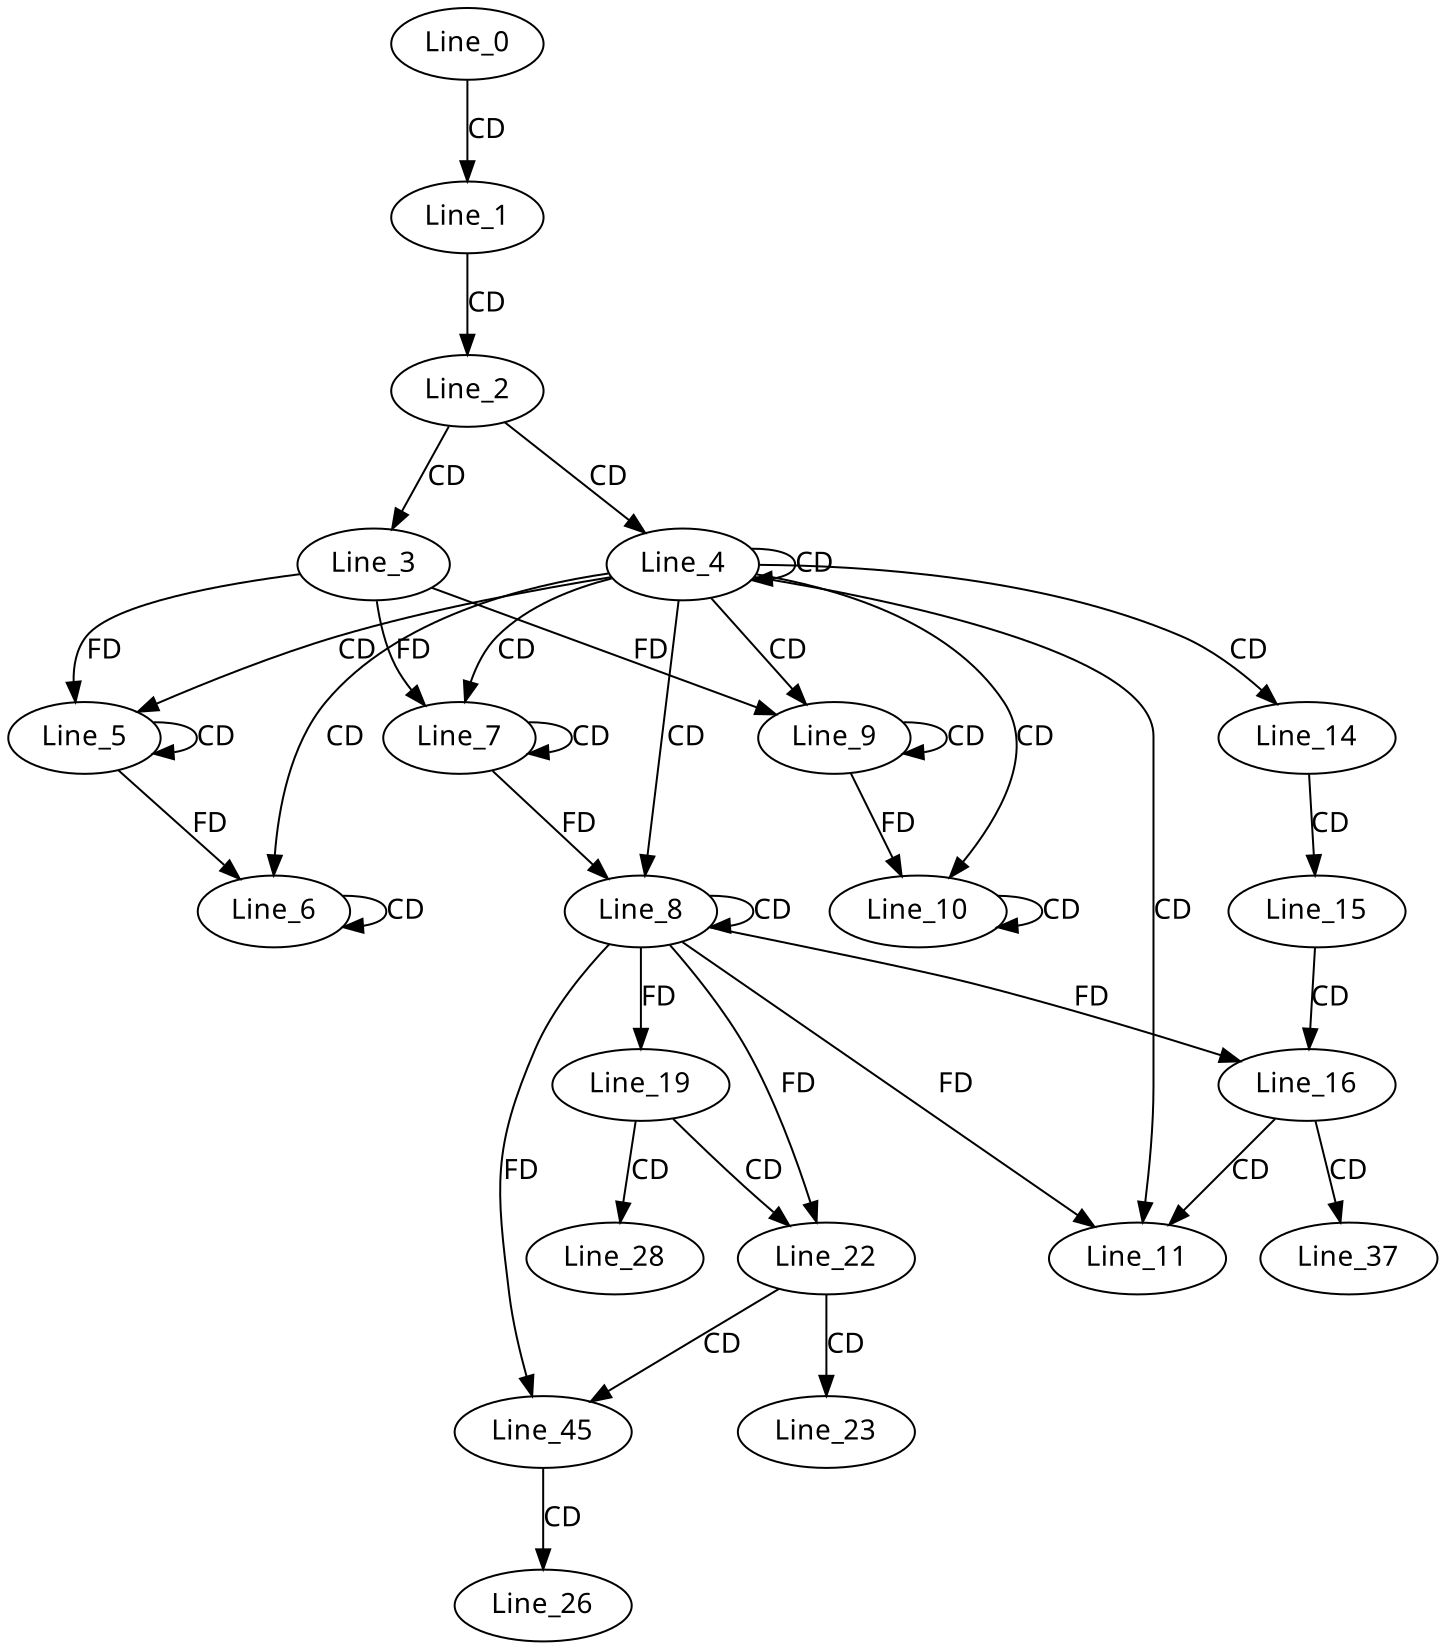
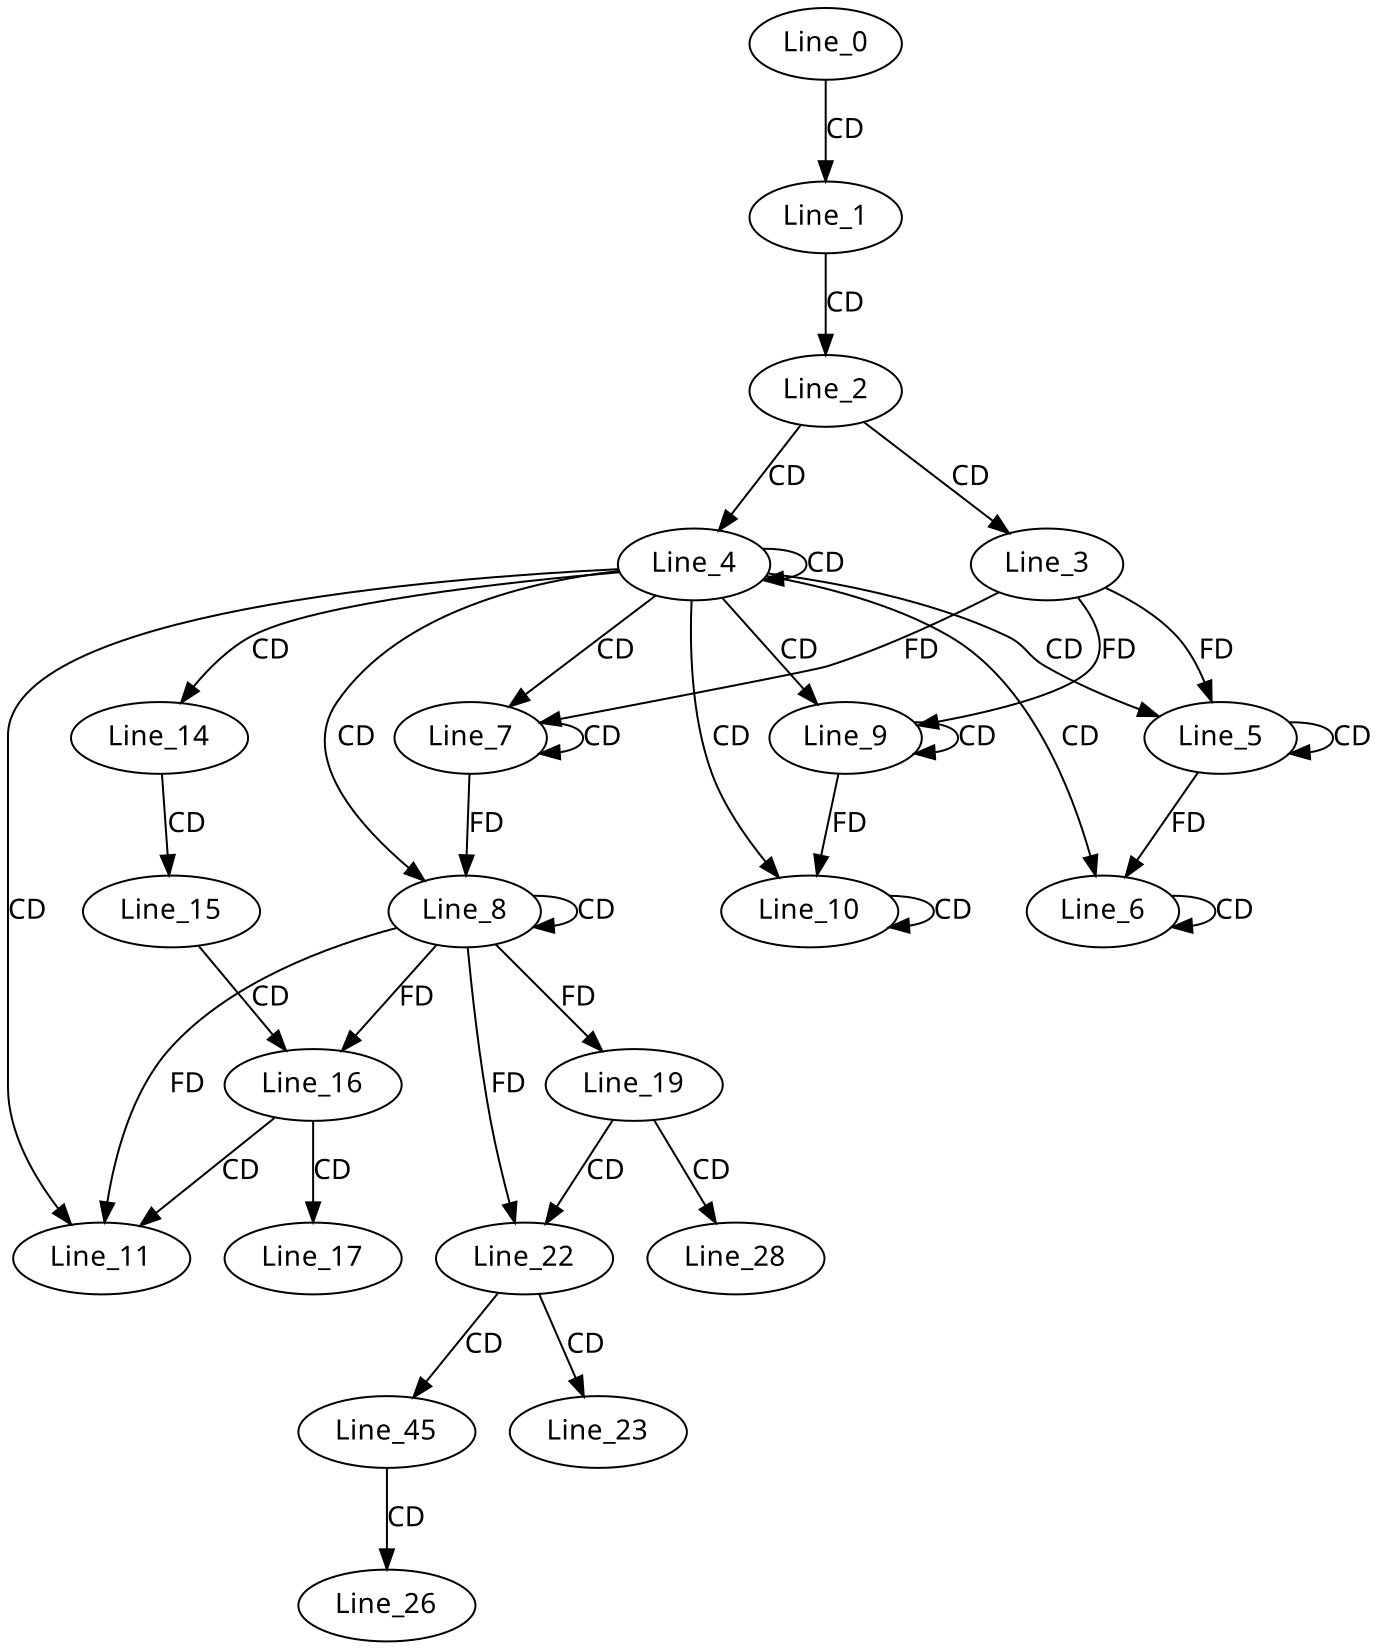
(504, 1147) -> none
(1349, 1258) -> (313, 1258)
